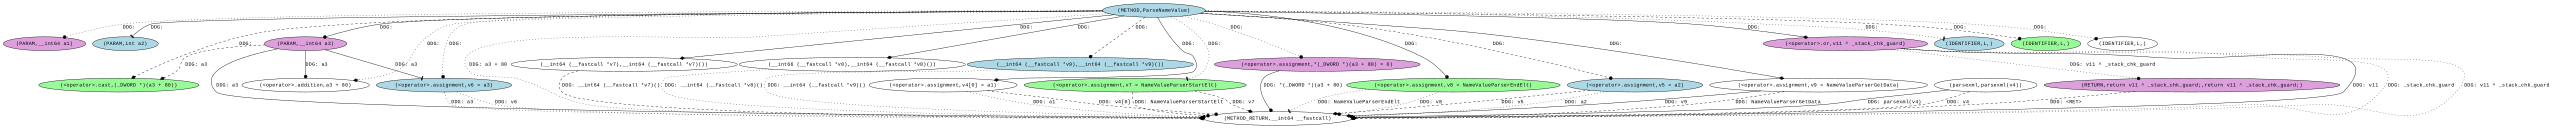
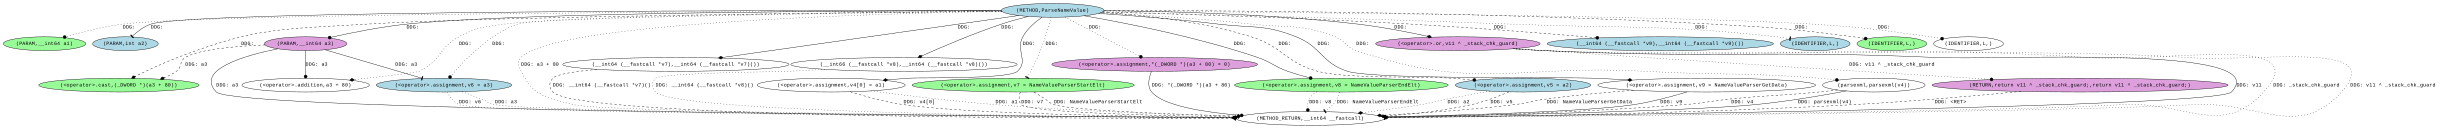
(45, 44) -> (45, 44)
none -> (1464, 73)
(859, 105) -> none
